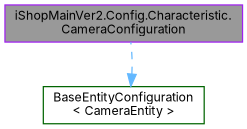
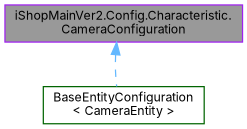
(132, 58) -> (115, 71)
